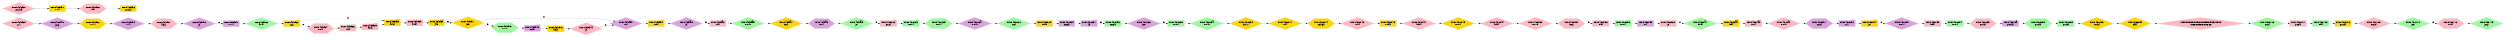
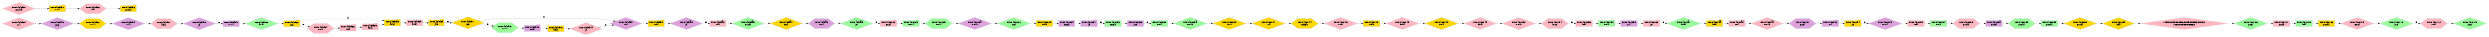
(748, 23) -> (748, 23)
(1144, 23) -> (1135, 23)
